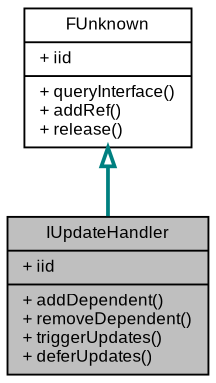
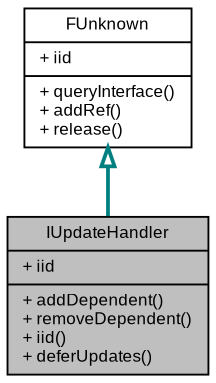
(93, 338) -> (45, 338)
